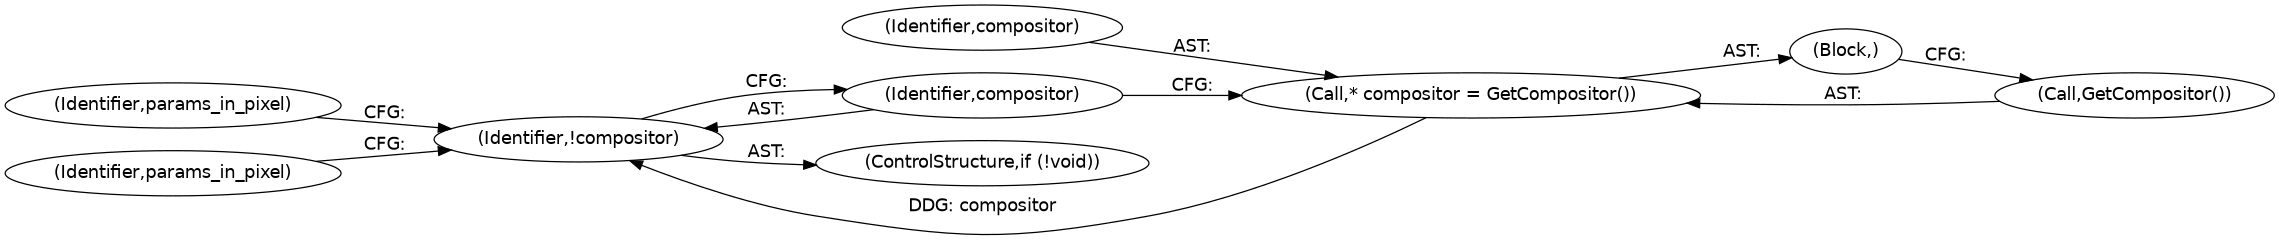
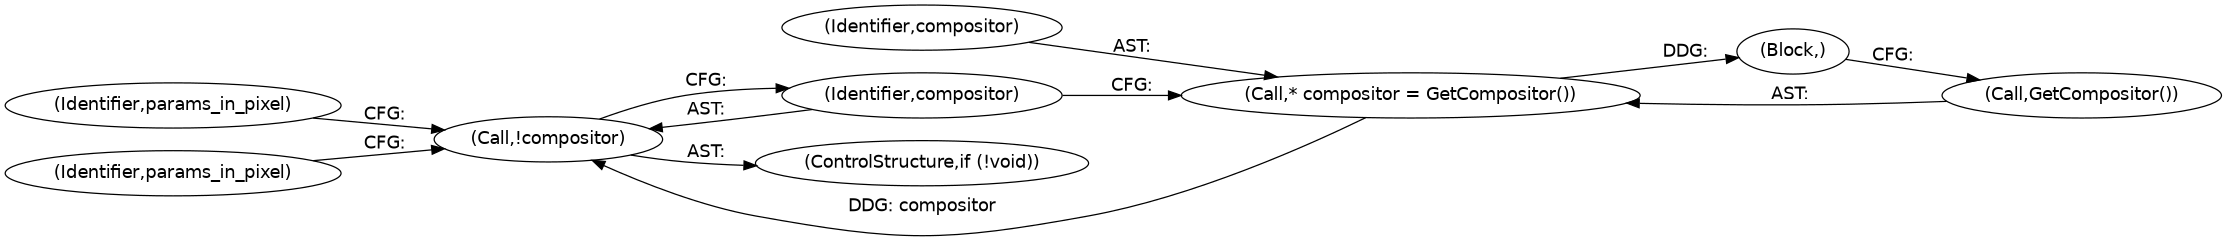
(1745, 52) -> (1688, 52)
(579, 139) -> (548, 139)
